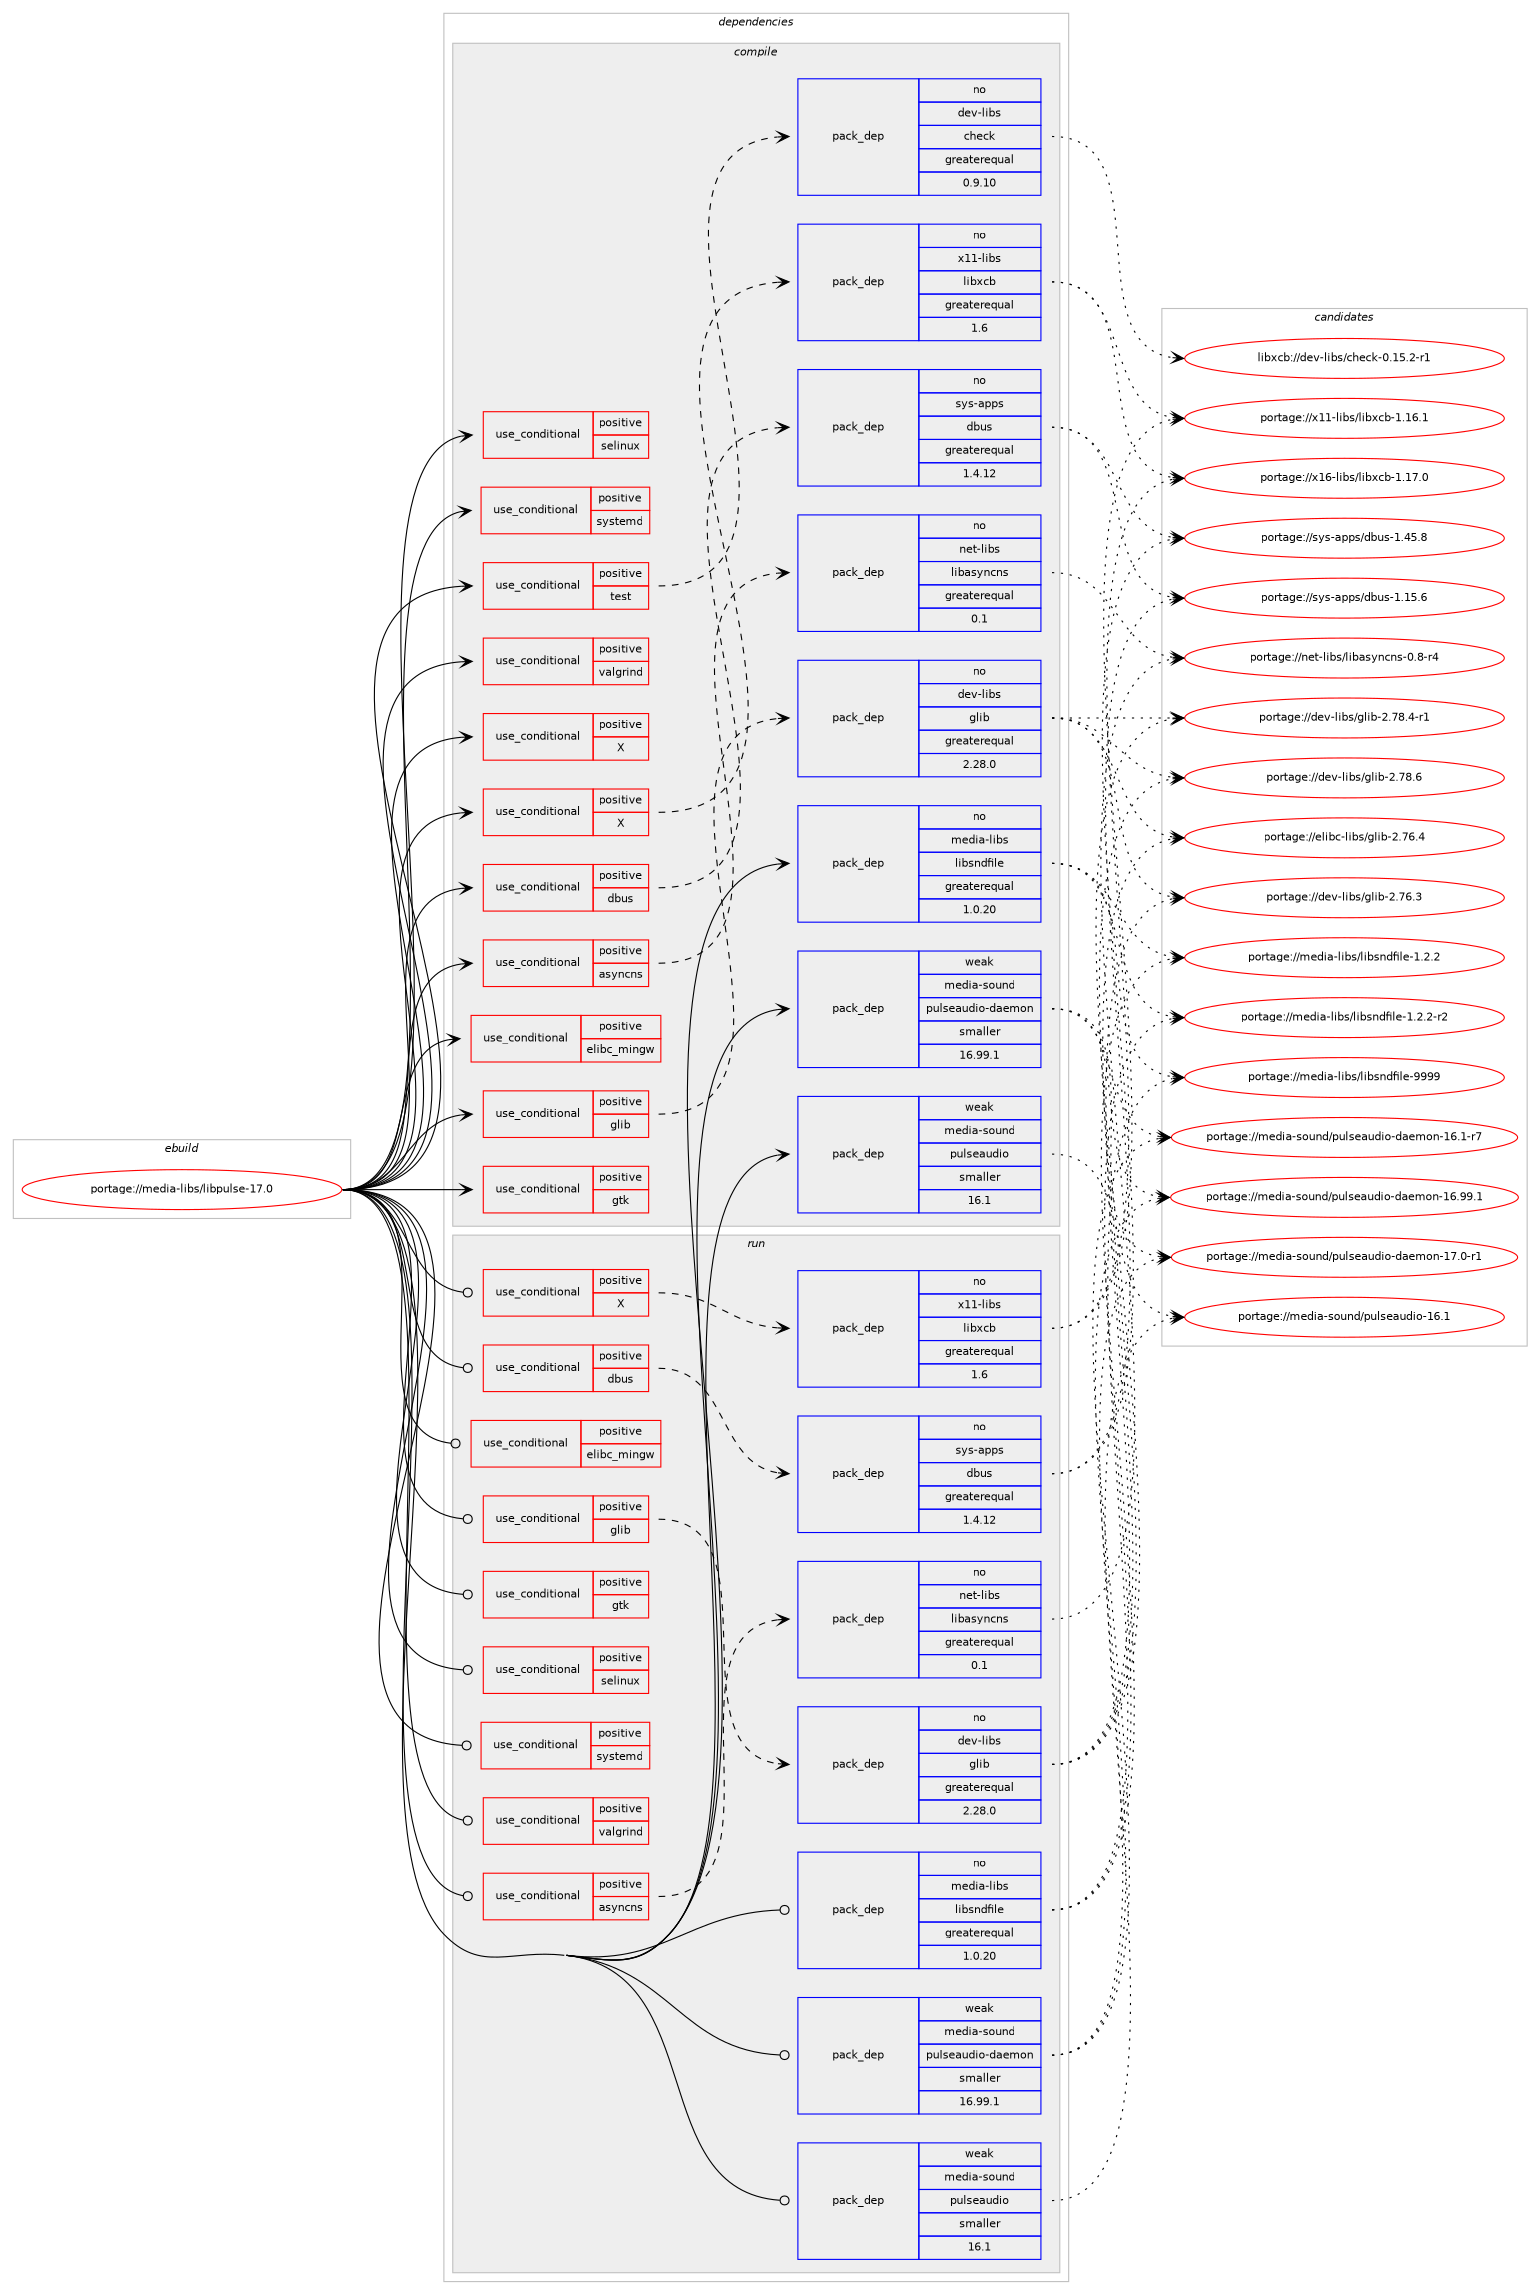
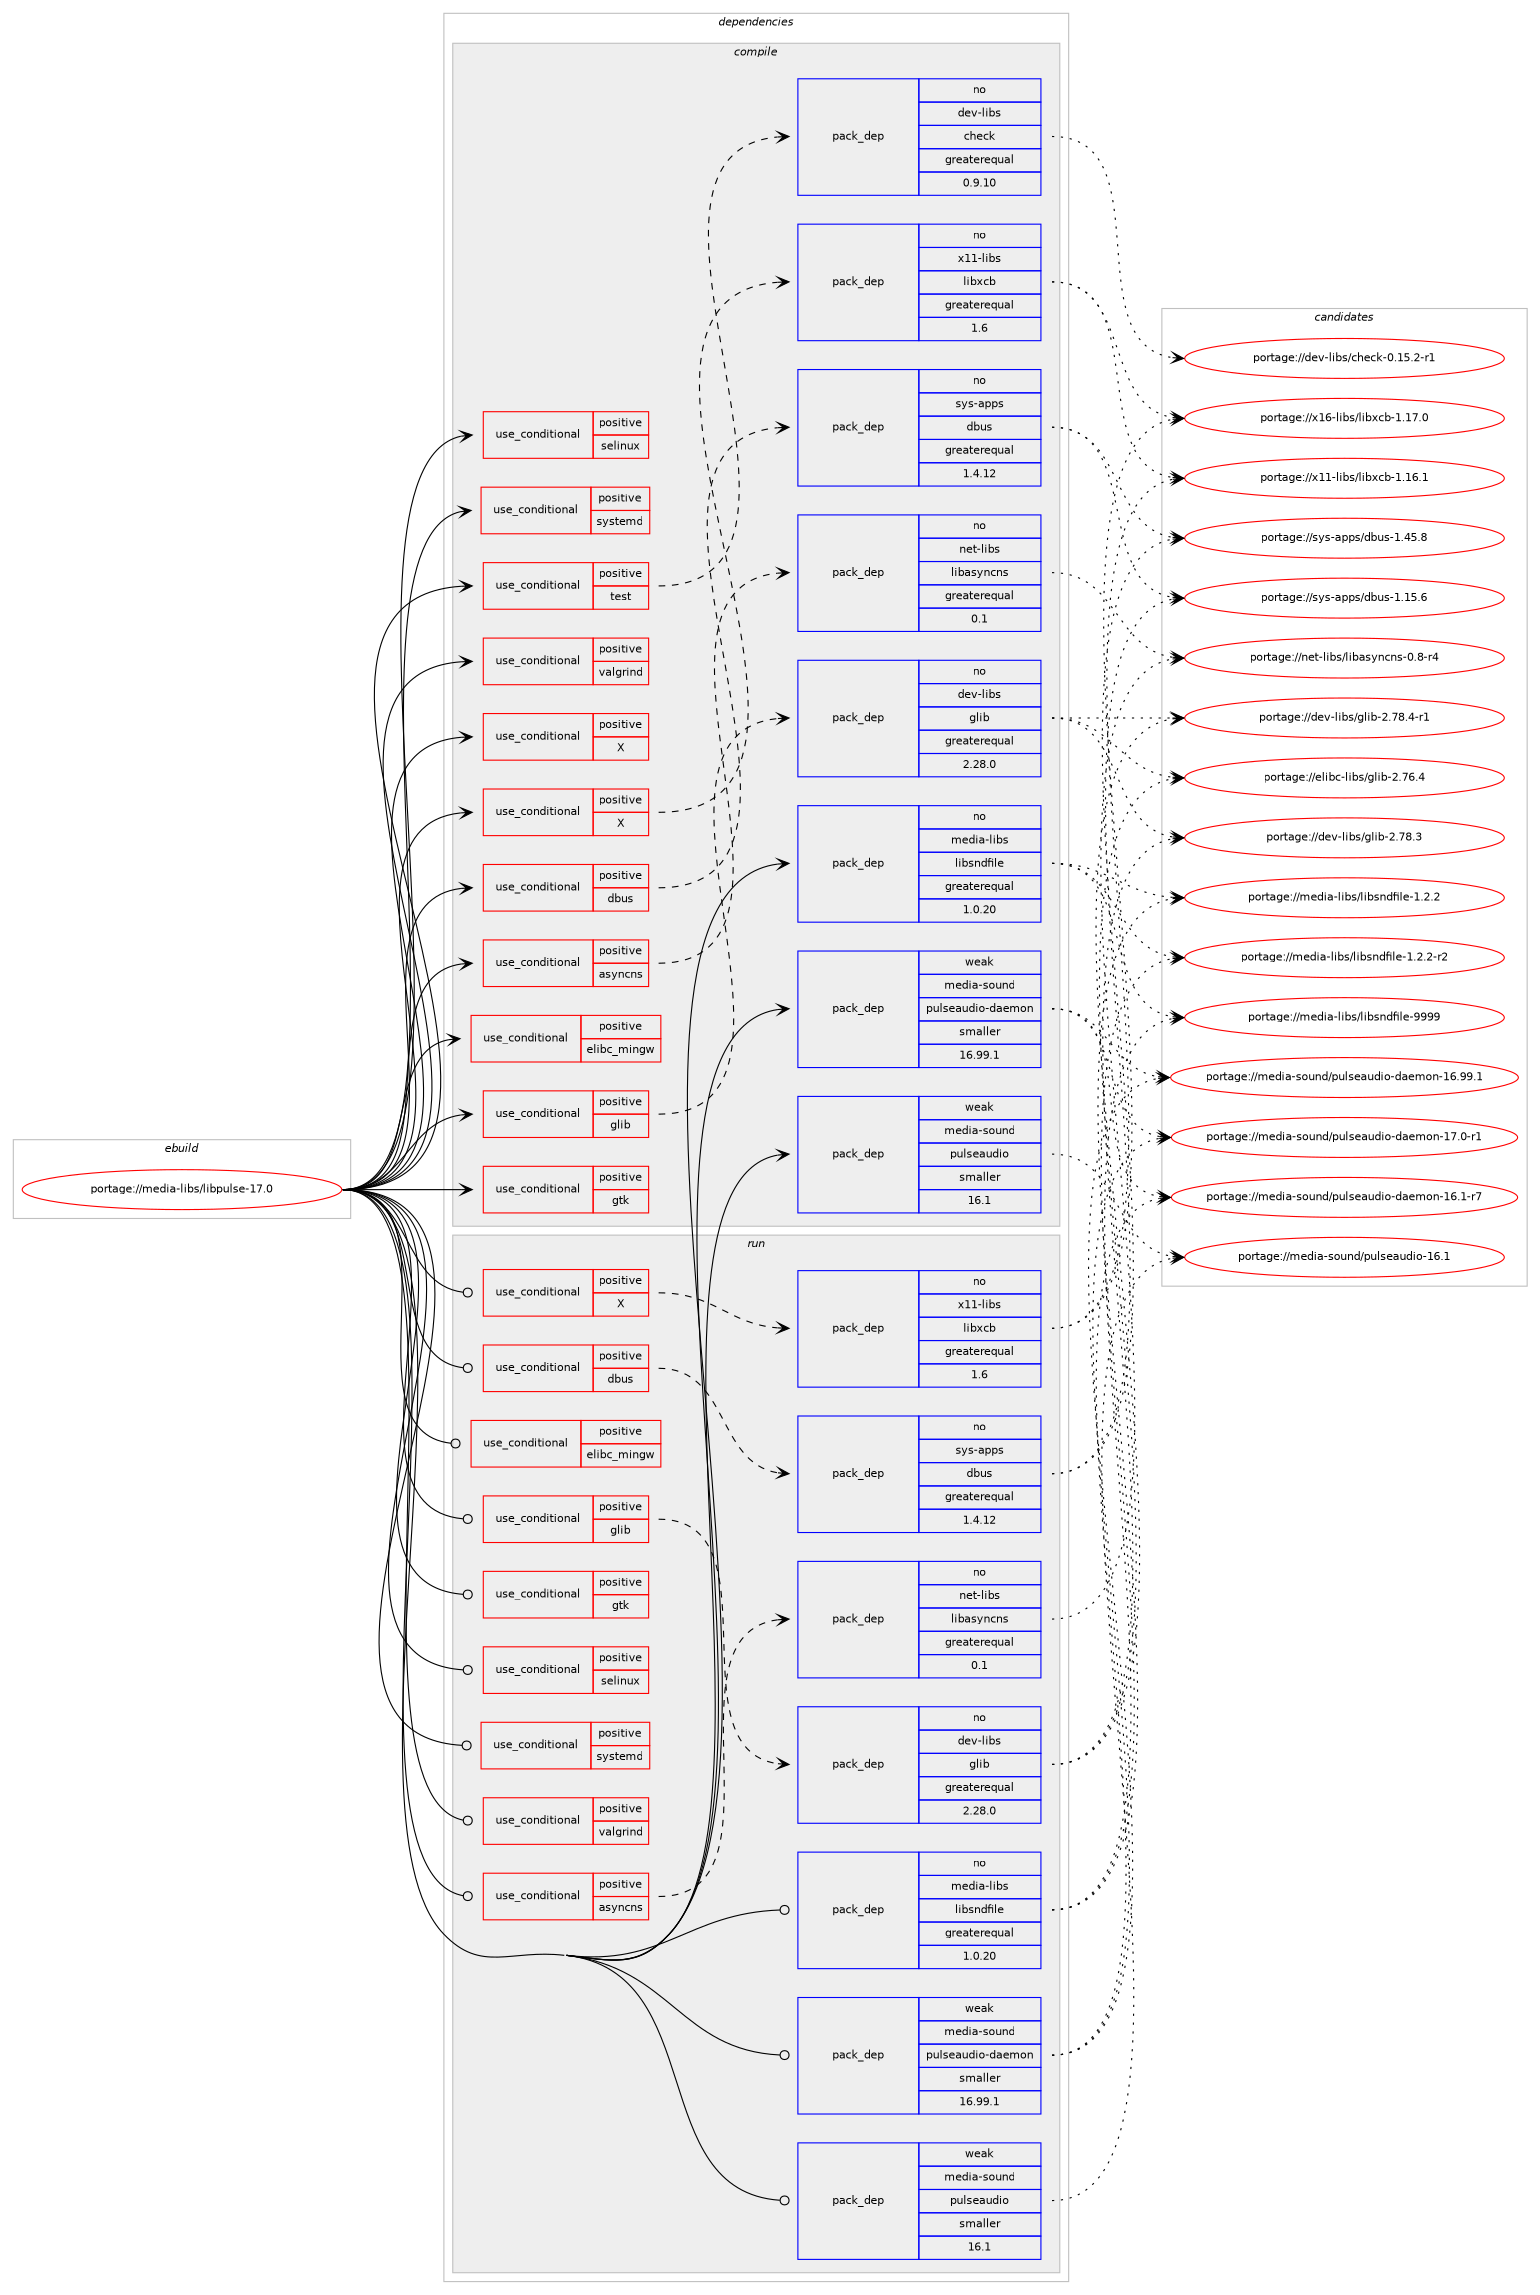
(1345, 358) -> (1345, 358)
(1345, 778) -> none
(1345, 898) -> (1345, 838)
